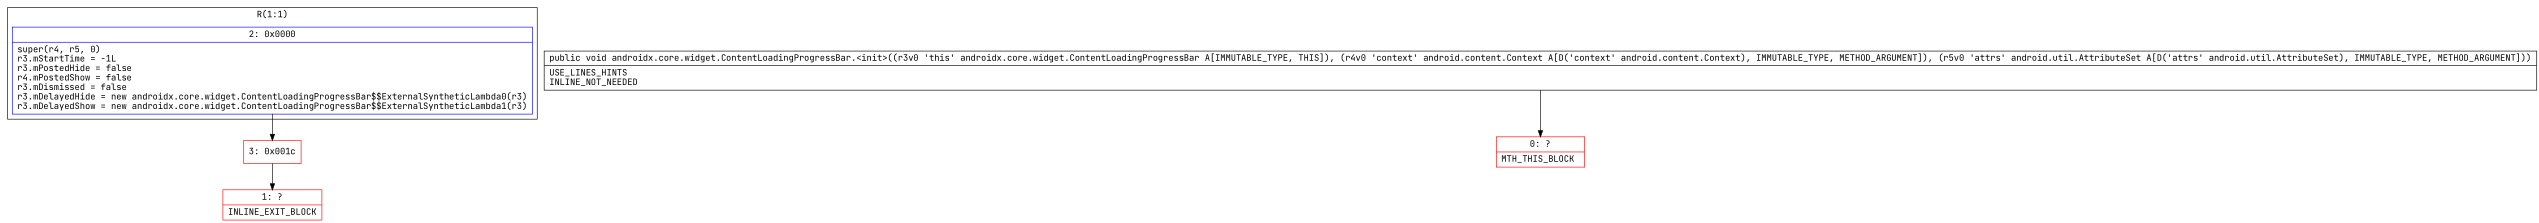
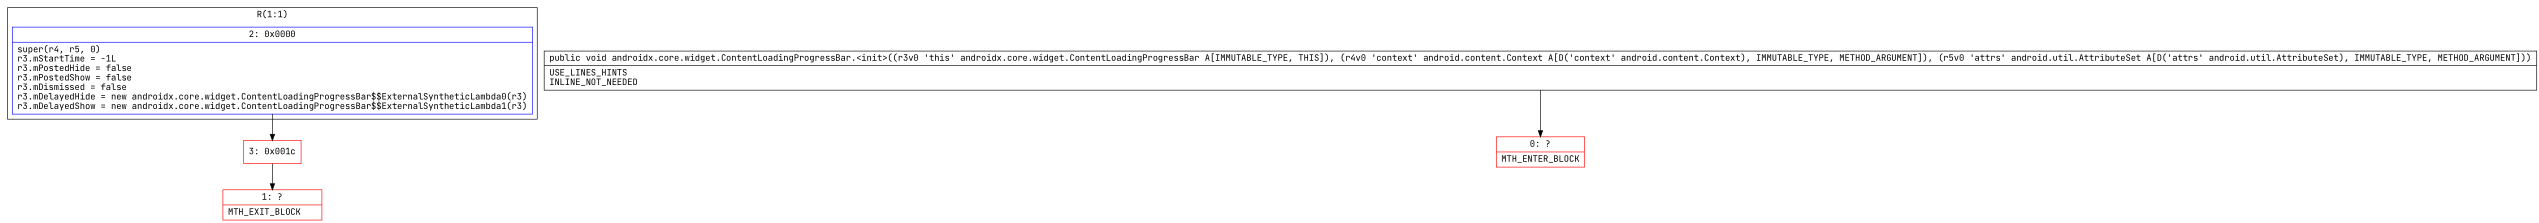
(75, 78) -> (75, 78)
(1538, 159) -> (1540, 159)
(272, 212) -> (265, 212)
